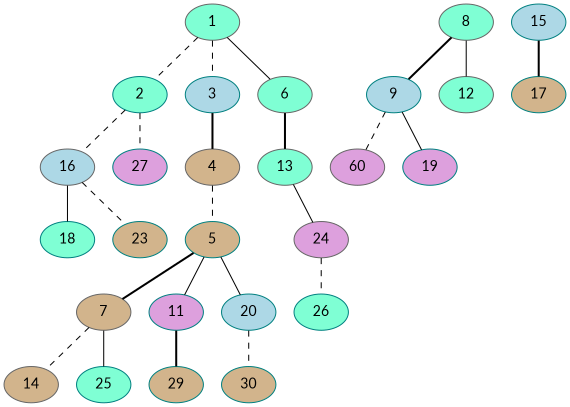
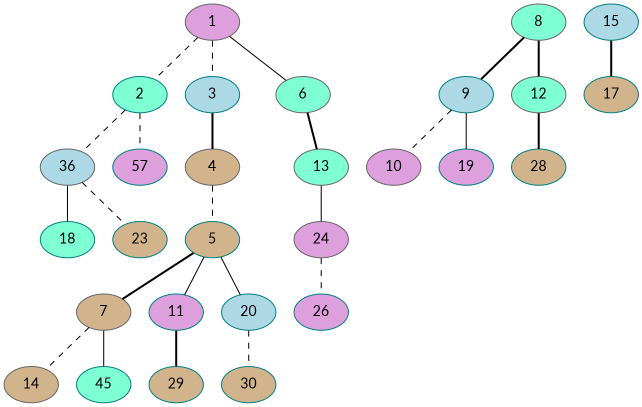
(212, 22) -> (212, 22)
(466, 59) -> (539, 59)
(67, 167) -> (67, 167)
(140, 167) -> (140, 167)
(357, 167) -> (394, 167)
none -> (539, 167)
(321, 312) -> (321, 312)
(104, 385) -> (104, 385)
